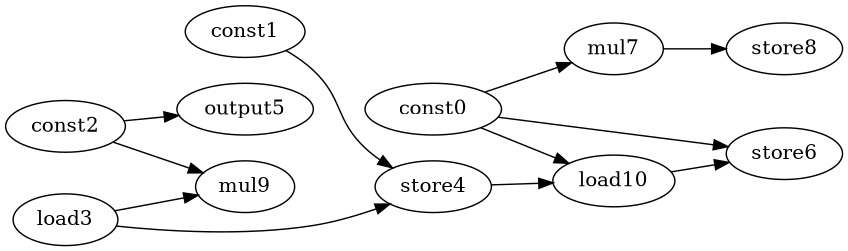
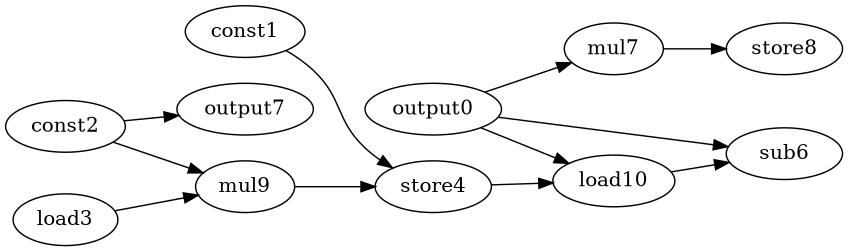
(245, 109) -> (245, 109)
(433, 109) -> (433, 109)
(784, 154) -> (784, 154)
(247, 231) -> (328, 187)
